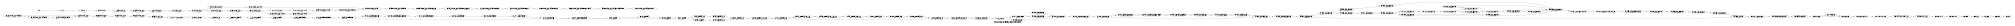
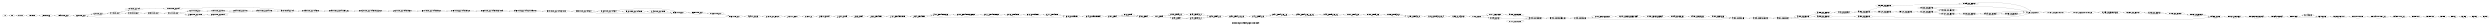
(372, 9) -> (287, 11)
none -> (584, 11)
(63, 18) -> (658, 12)
